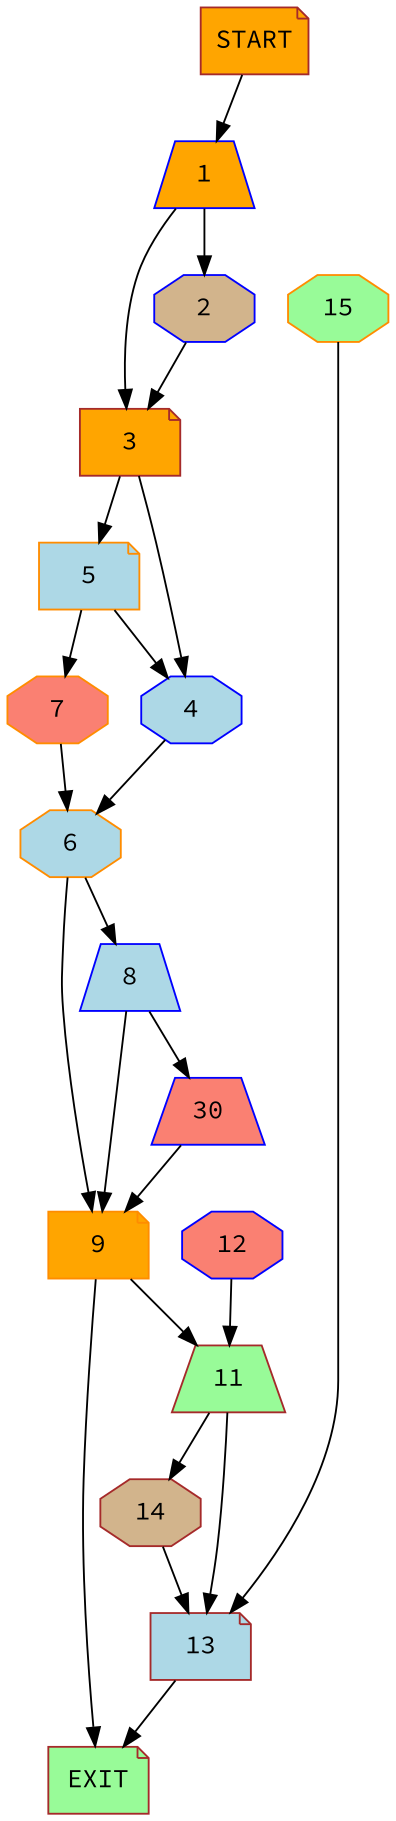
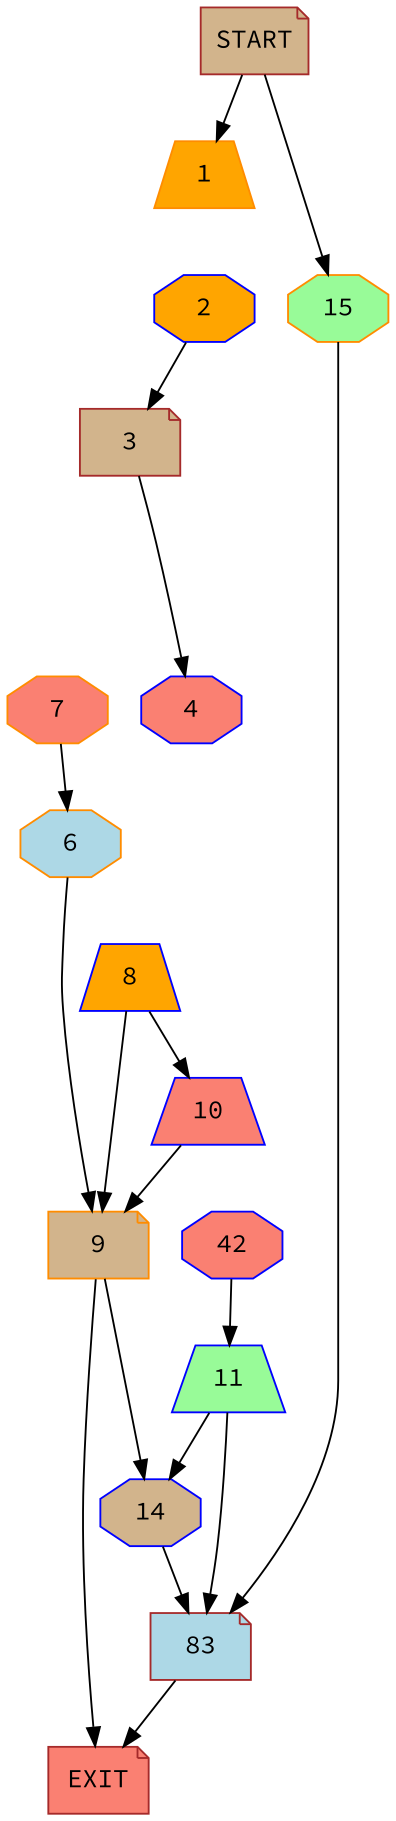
(255, 41) -> (255, 41)
none -> (293, 166)
(204, 175) -> (204, 175)
(204, 232) -> none
(132, 294) -> none
(204, 308) -> (204, 308)
(130, 442) -> (130, 442)
(89, 576) -> none
(191, 710) -> (191, 710)
(138, 770) -> none
(97, 902) -> none
(130, 977) -> (130, 977)
(208, 1111) -> (208, 1111)
(98, 1245) -> (98, 1245)
(232, 1245) -> (232, 1245)
(157, 1305) -> (123, 1370)
(229, 1379) -> (229, 1379)
(151, 1513) -> (151, 1513)
(201, 1646) -> (201, 1646)
(98, 1780) -> (98, 1780)
